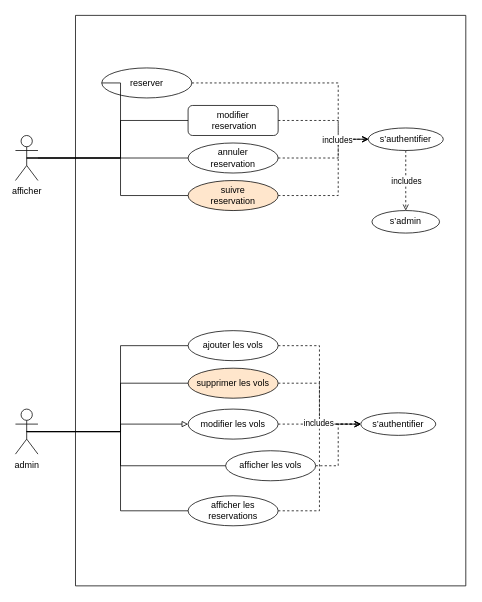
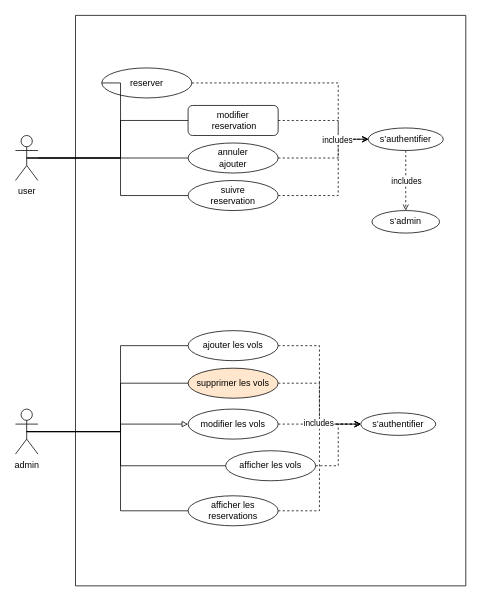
(233, 158) -> (233, 158)
(27, 191) -> (27, 191)
(233, 195) -> (233, 195)
